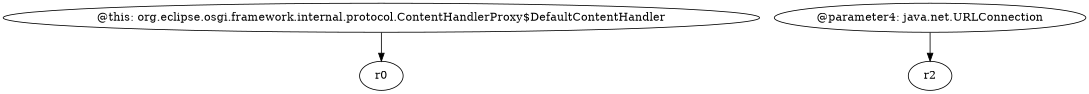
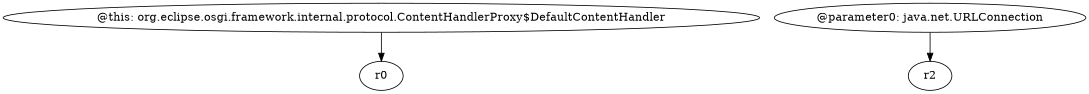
(930, 18) -> (930, 18)
